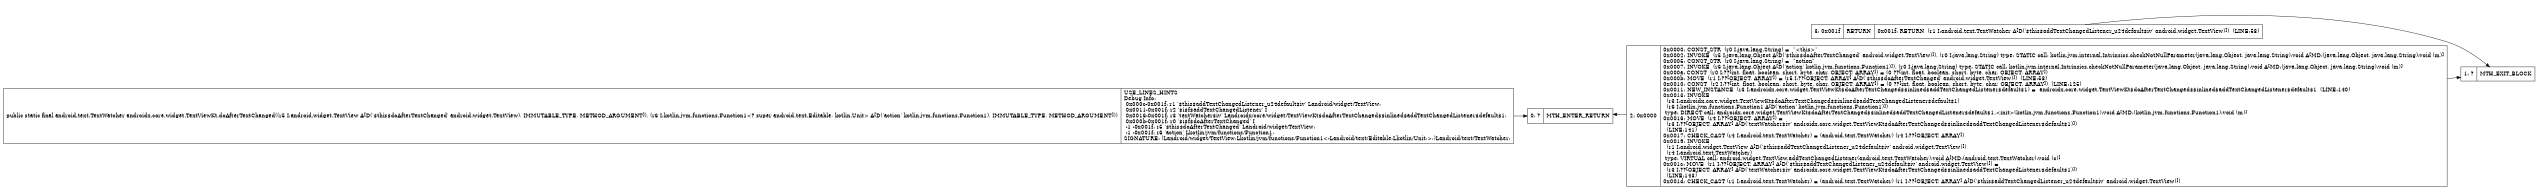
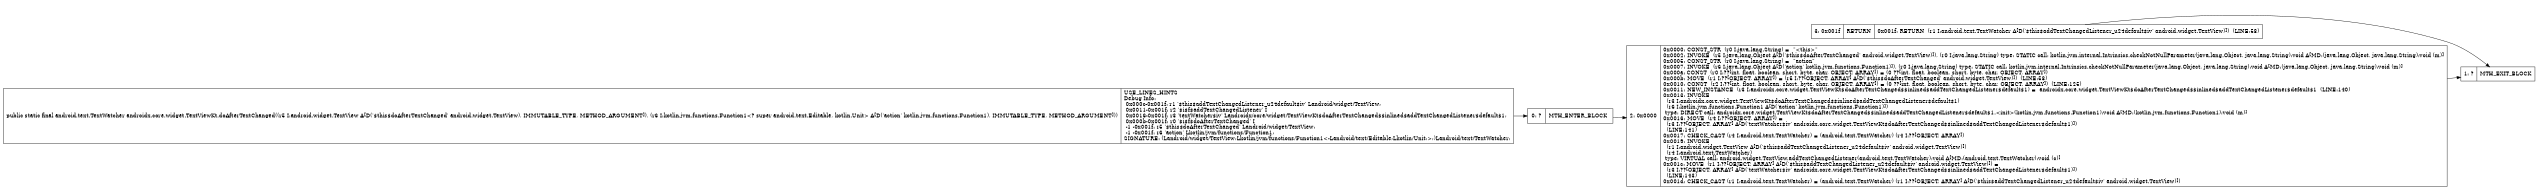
(1622, 114) -> (1618, 118)
(1578, 116) -> (1578, 116)
